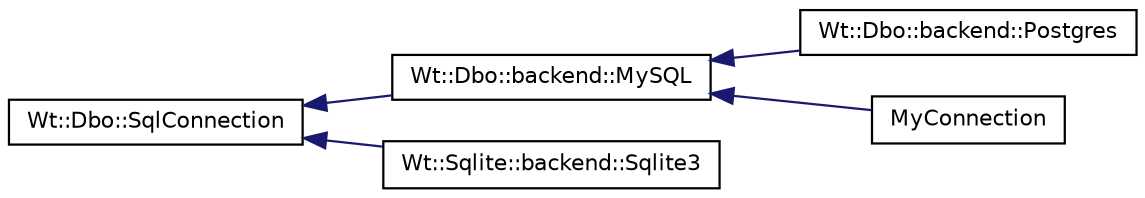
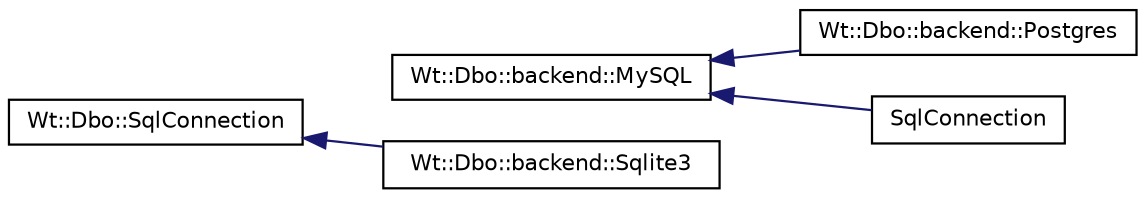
(359, 99) -> none
(968, 120) -> (968, 120)
(551, 165) -> (551, 165)
